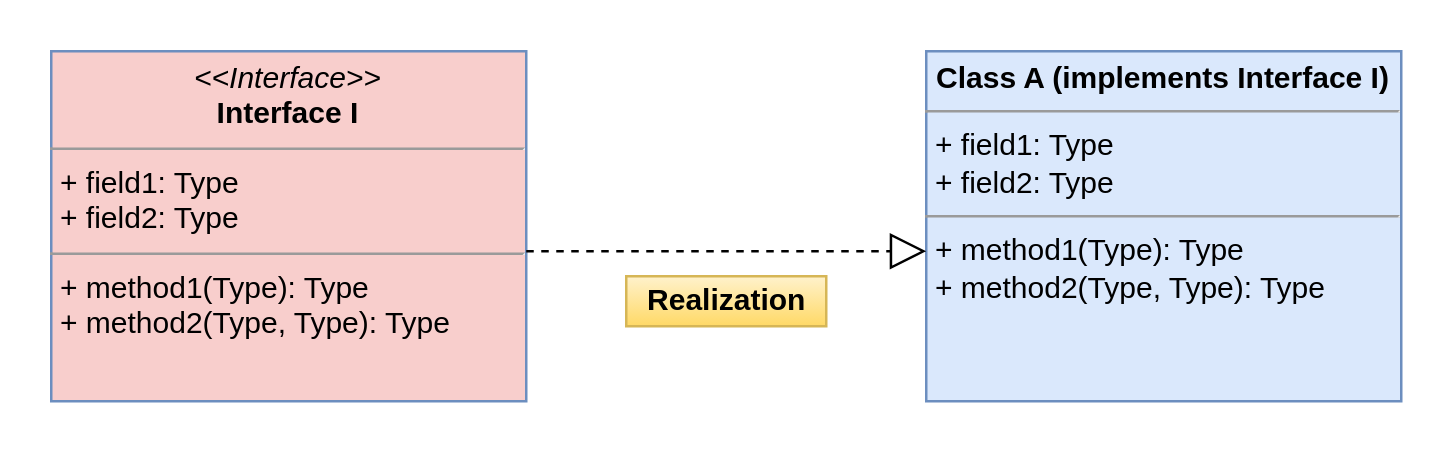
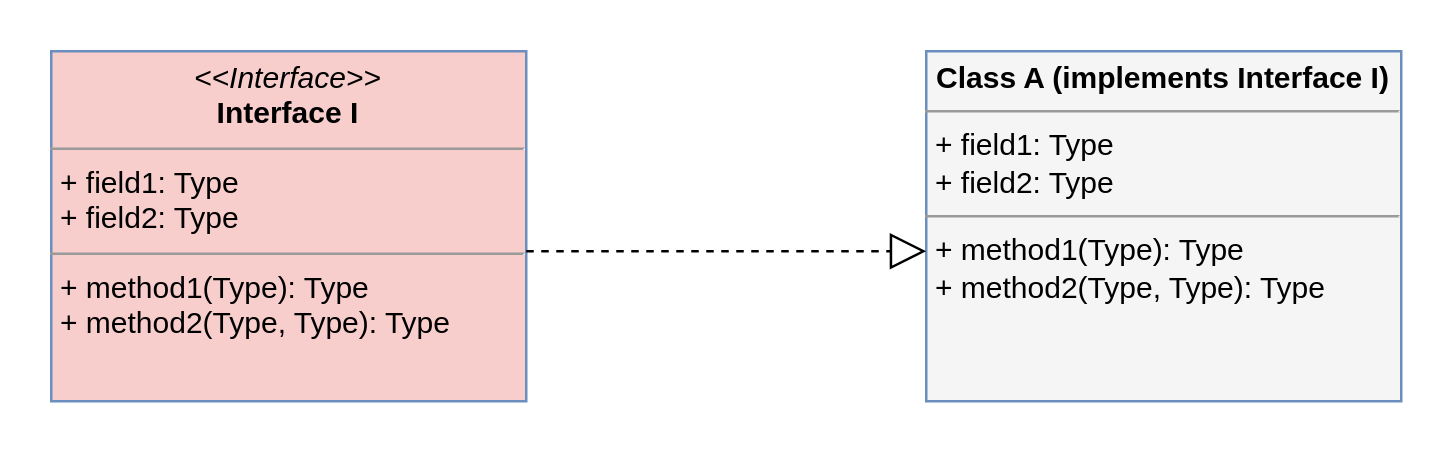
(1164, 226) -> (1164, 226)
(726, 301) -> none
